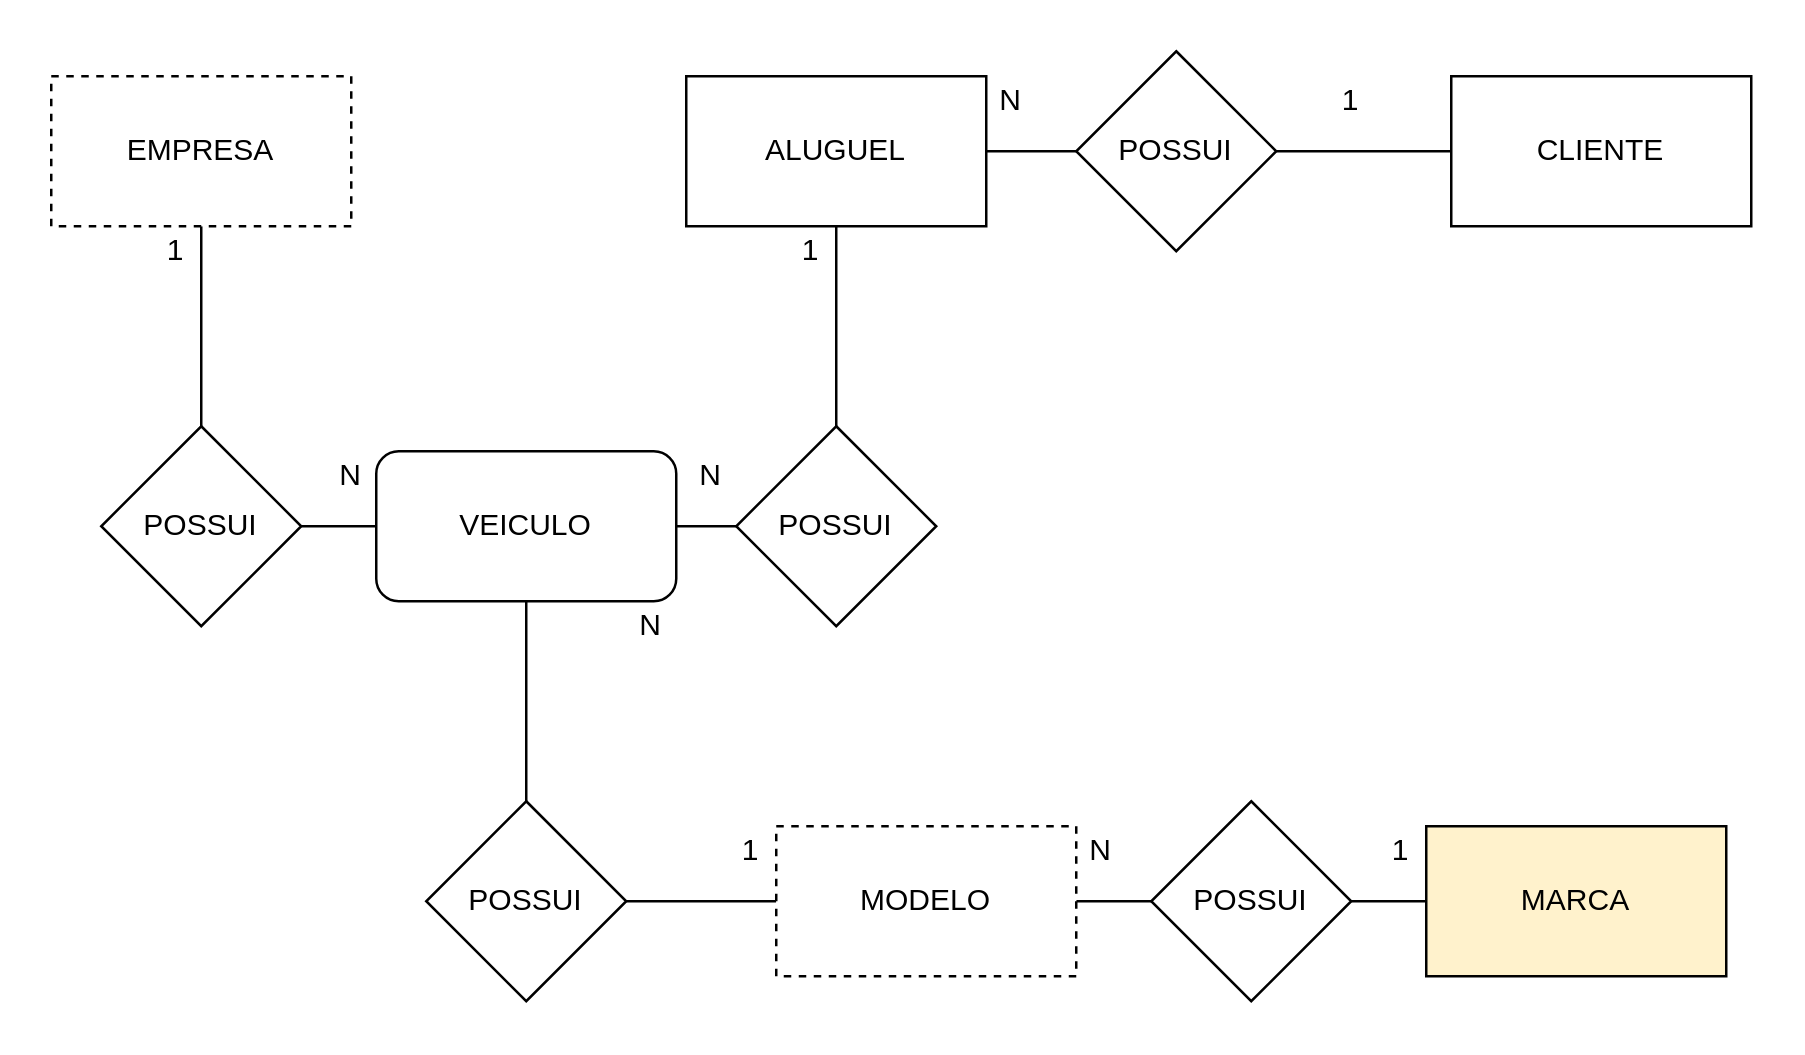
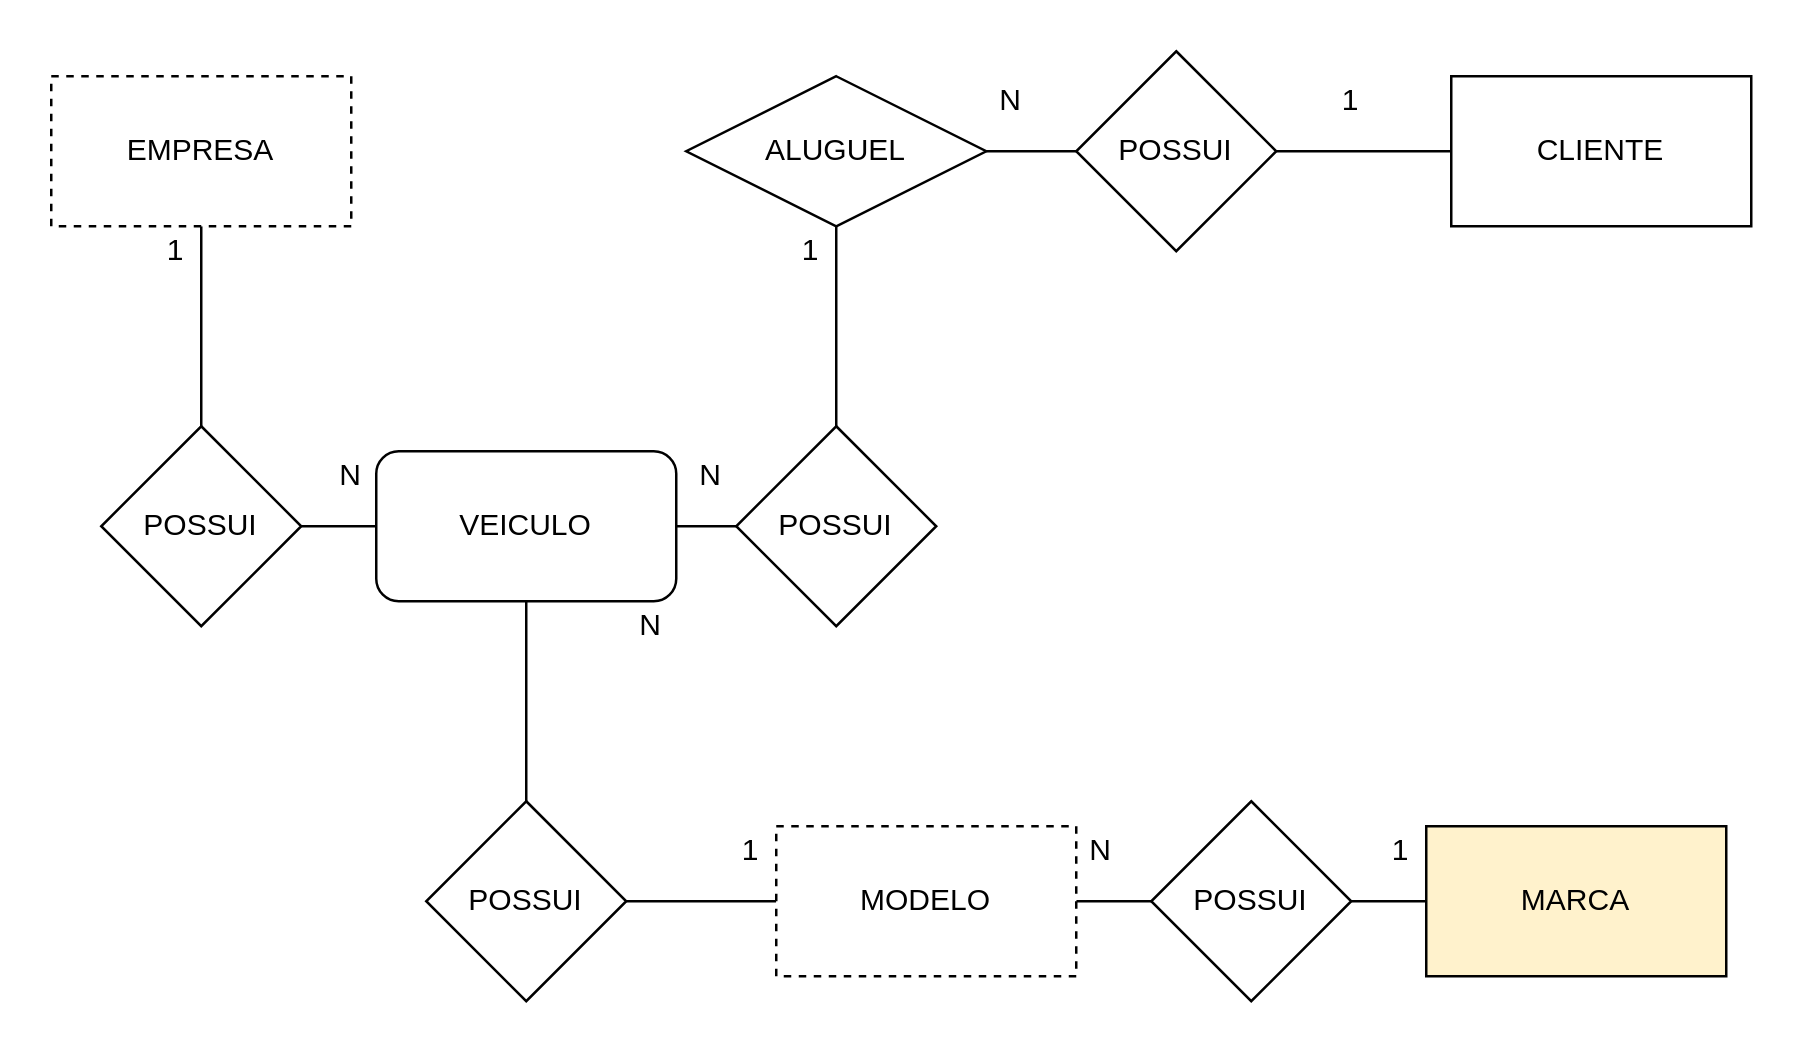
(836, 151) -> (836, 151)
